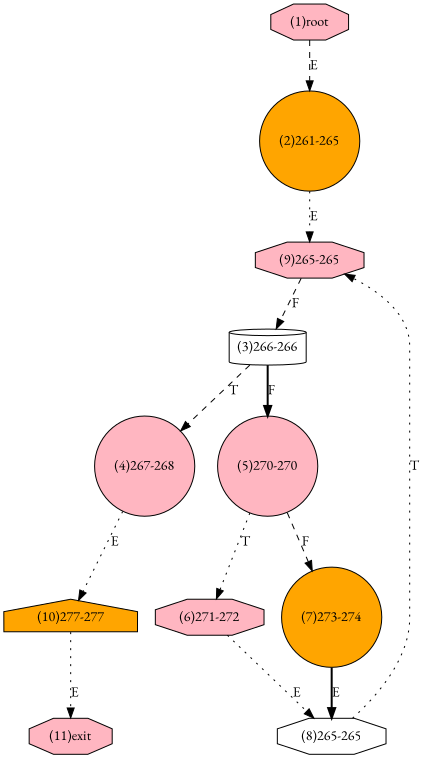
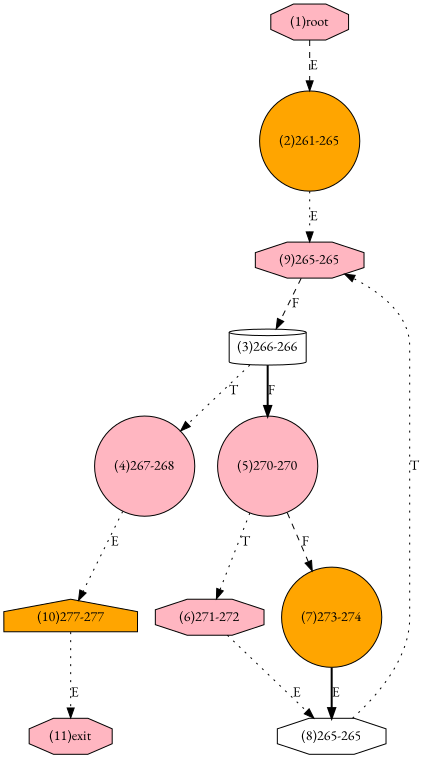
(219, 395) -> (219, 395)
